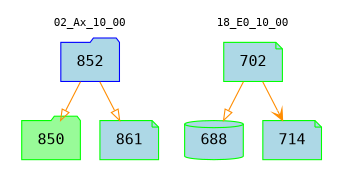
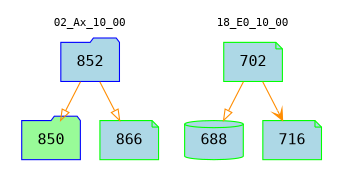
(51, 140) -> (51, 140)
(129, 140) -> (129, 140)
(292, 140) -> (292, 140)
